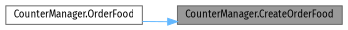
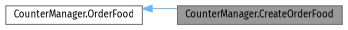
(155, 22) -> (165, 9)
